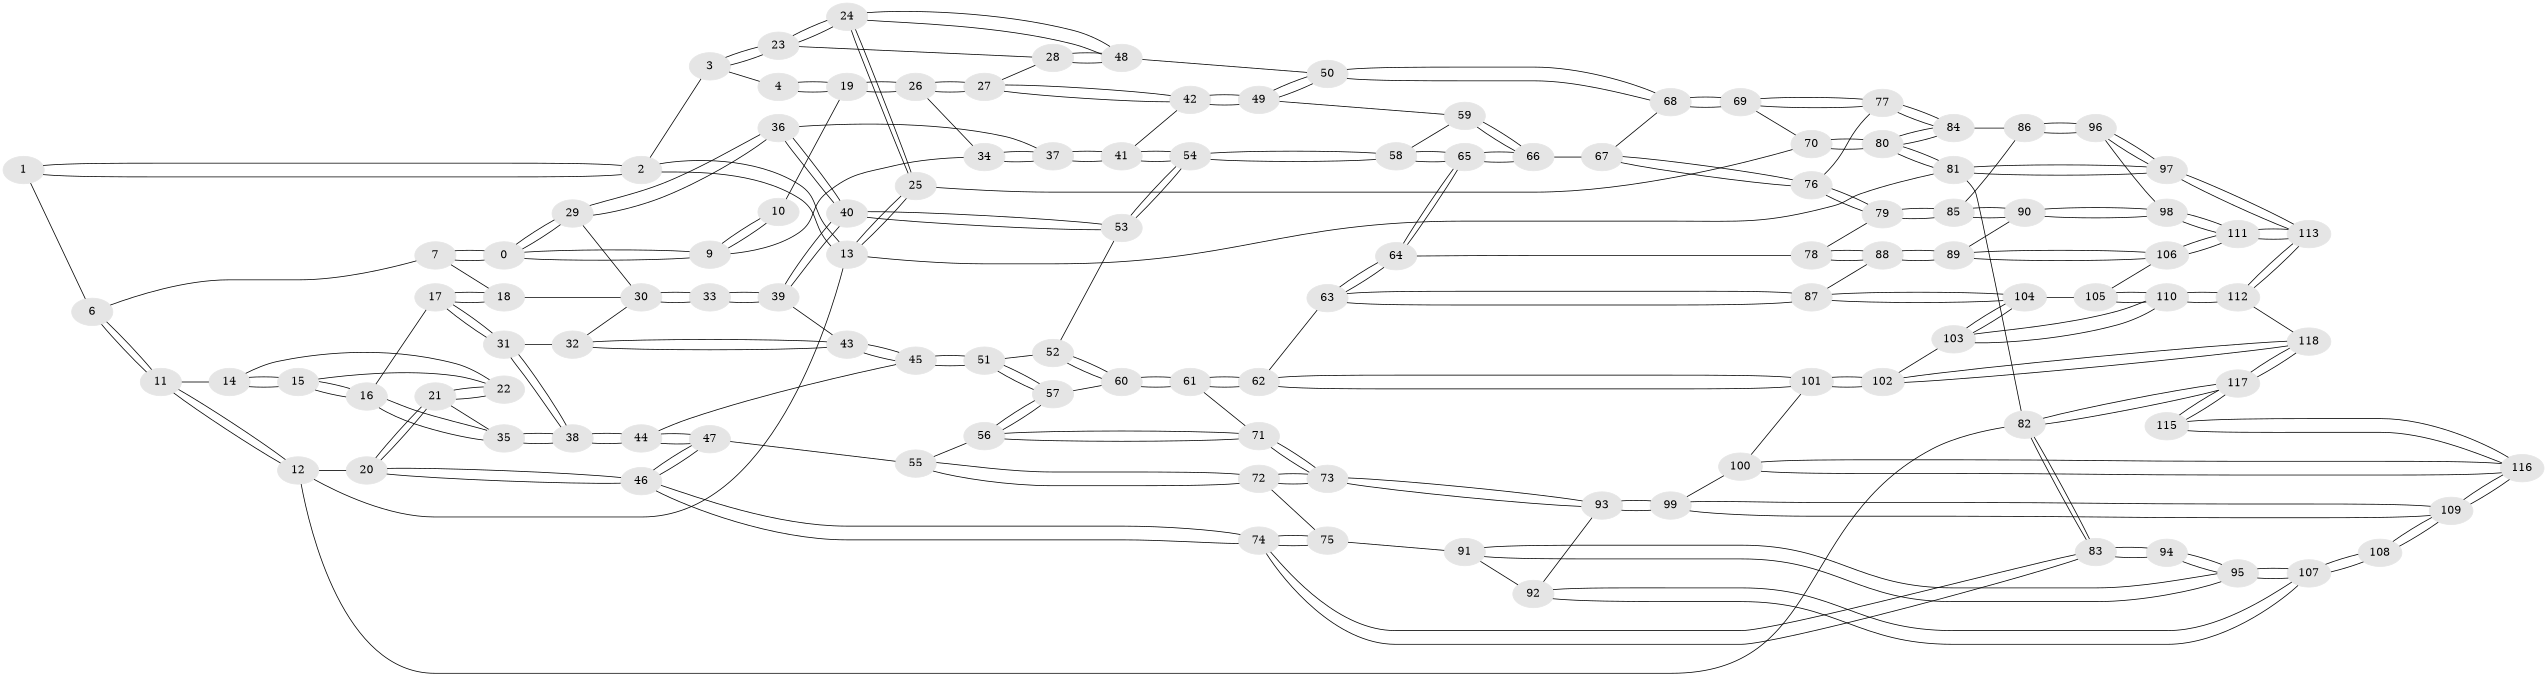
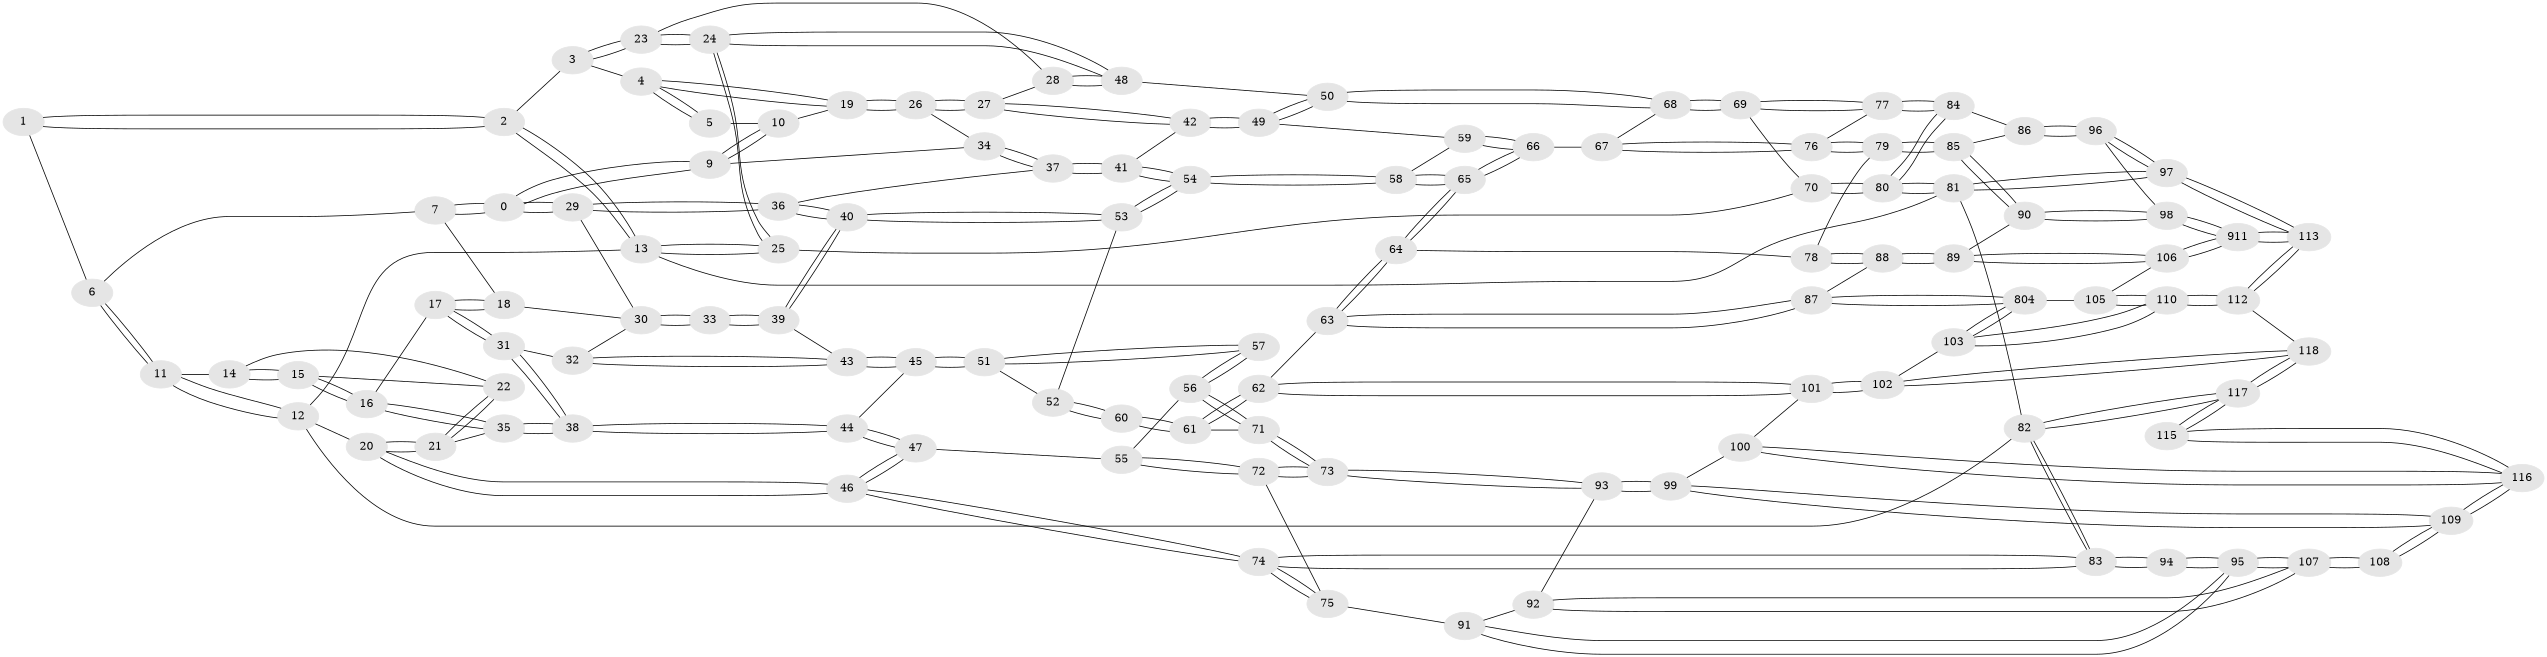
none -> (710, 124)
(2238, 234) -> (2238, 237)
(2025, 297) -> (2025, 300)
(1087, 388) -> none
